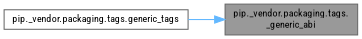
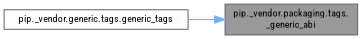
(96, 20) -> (96, 20)
